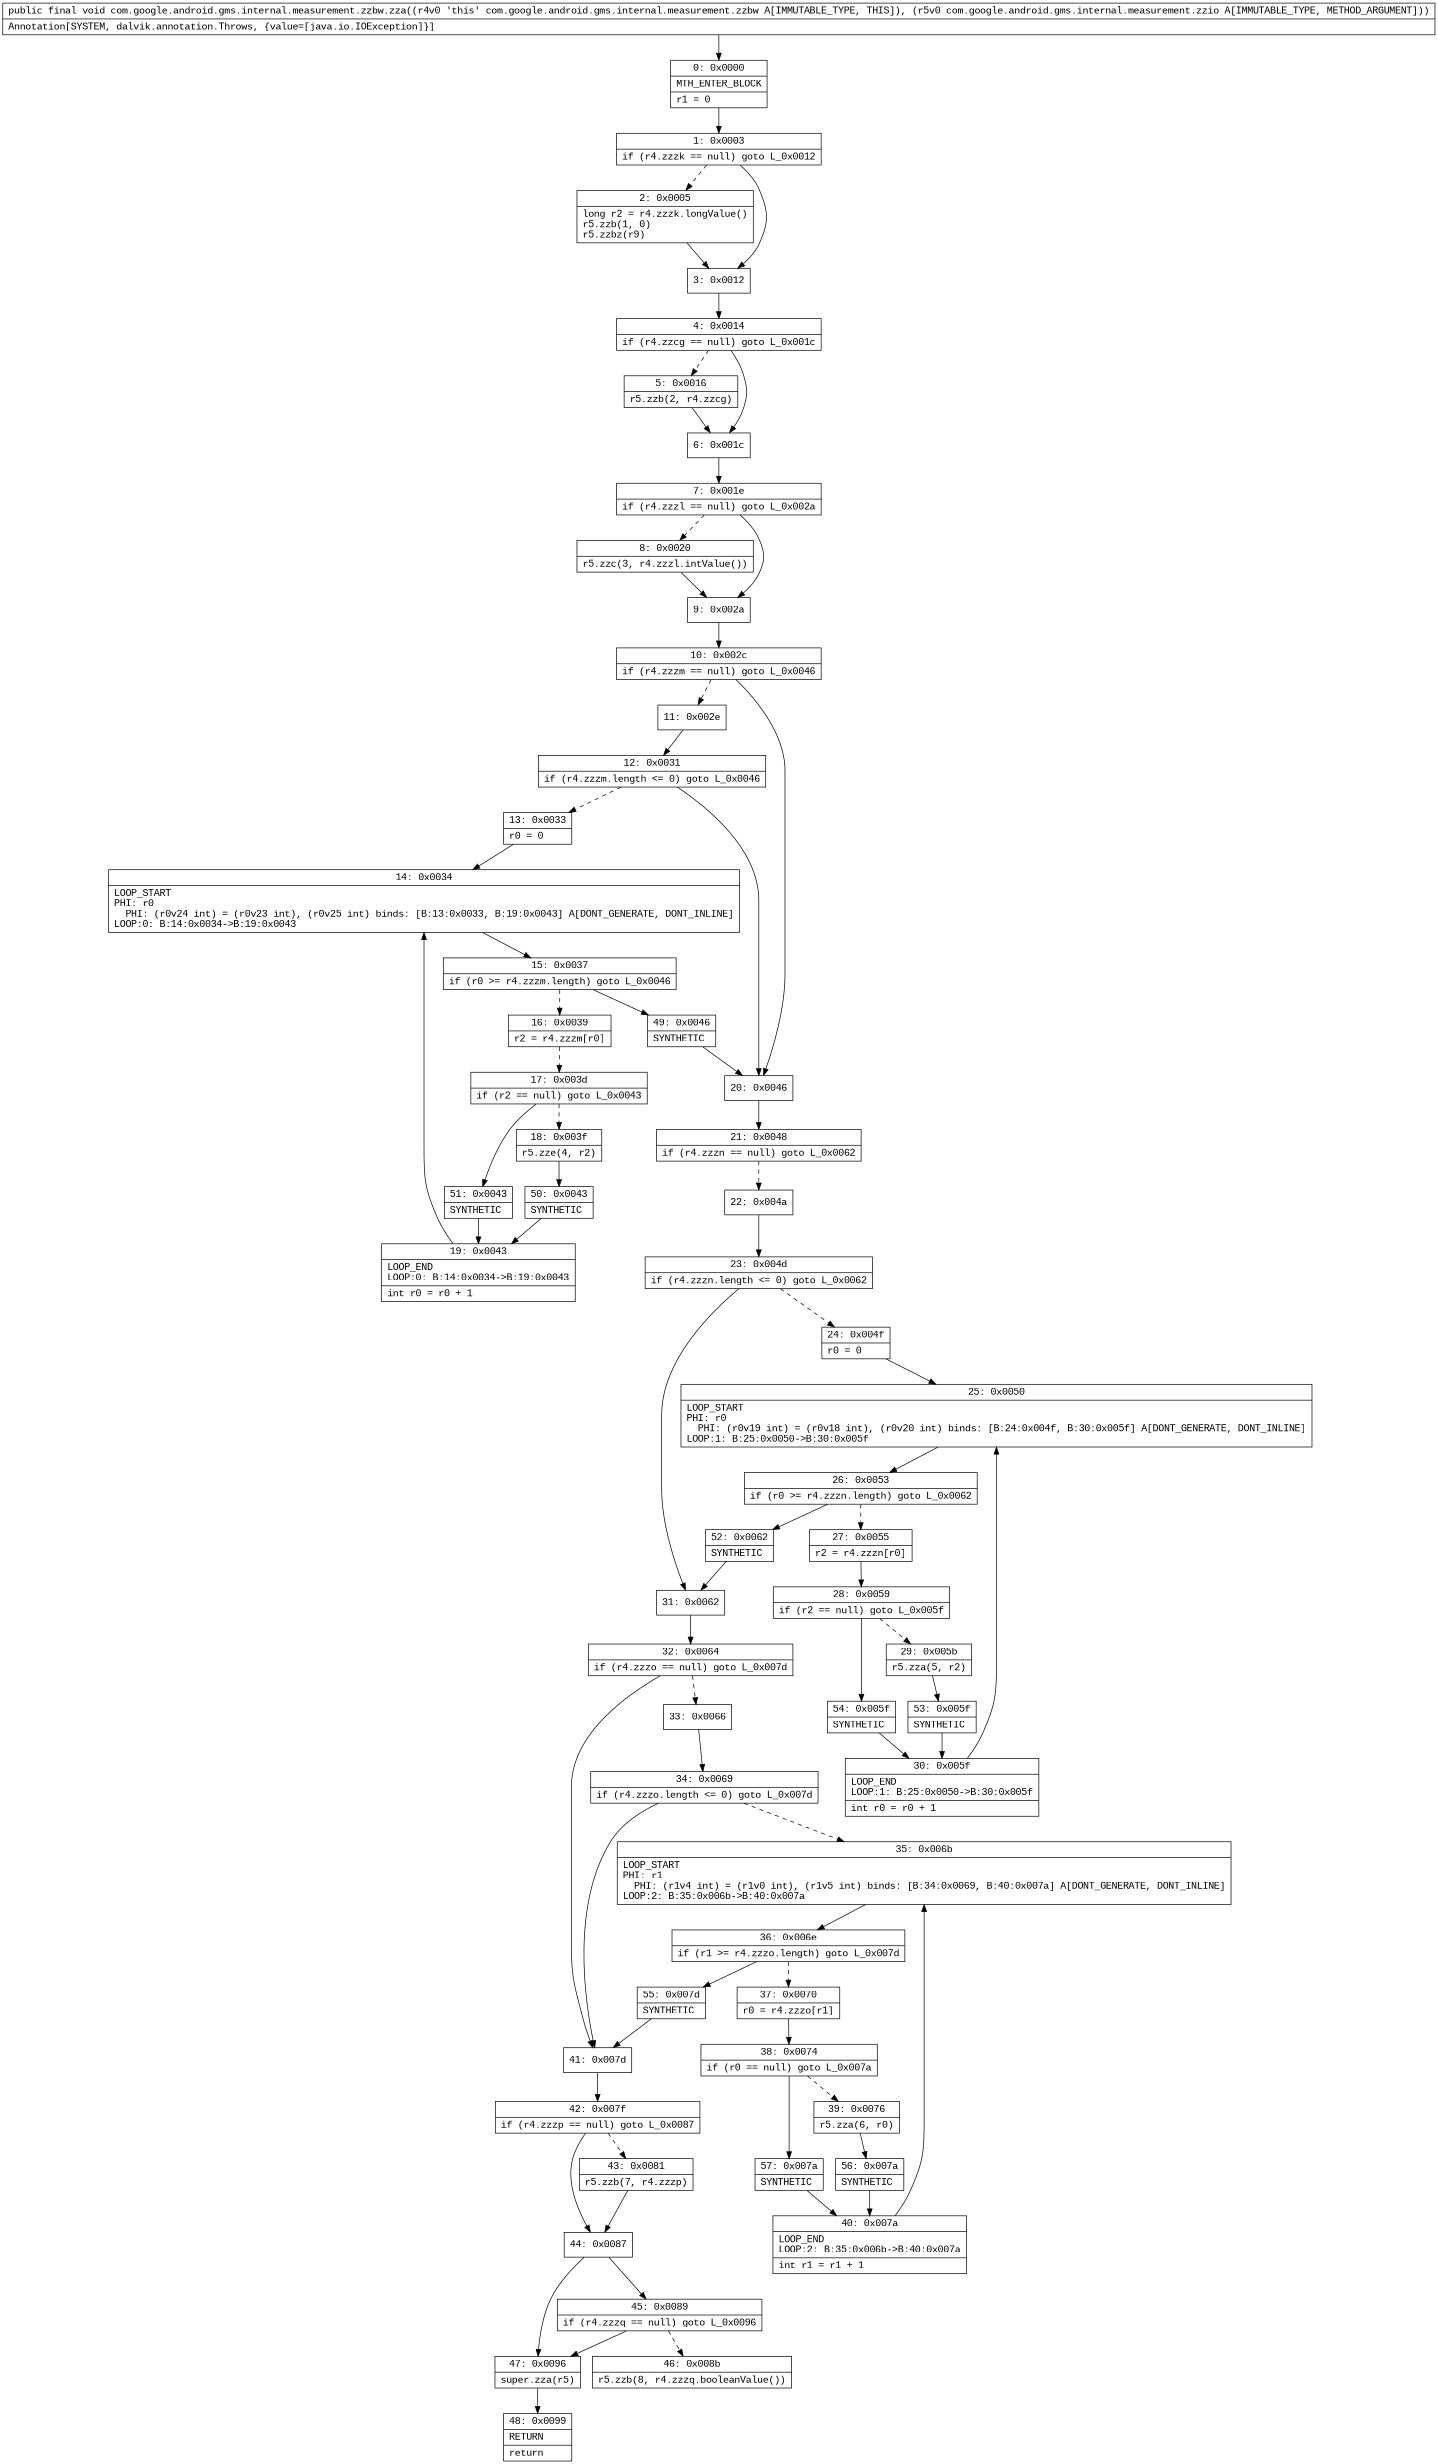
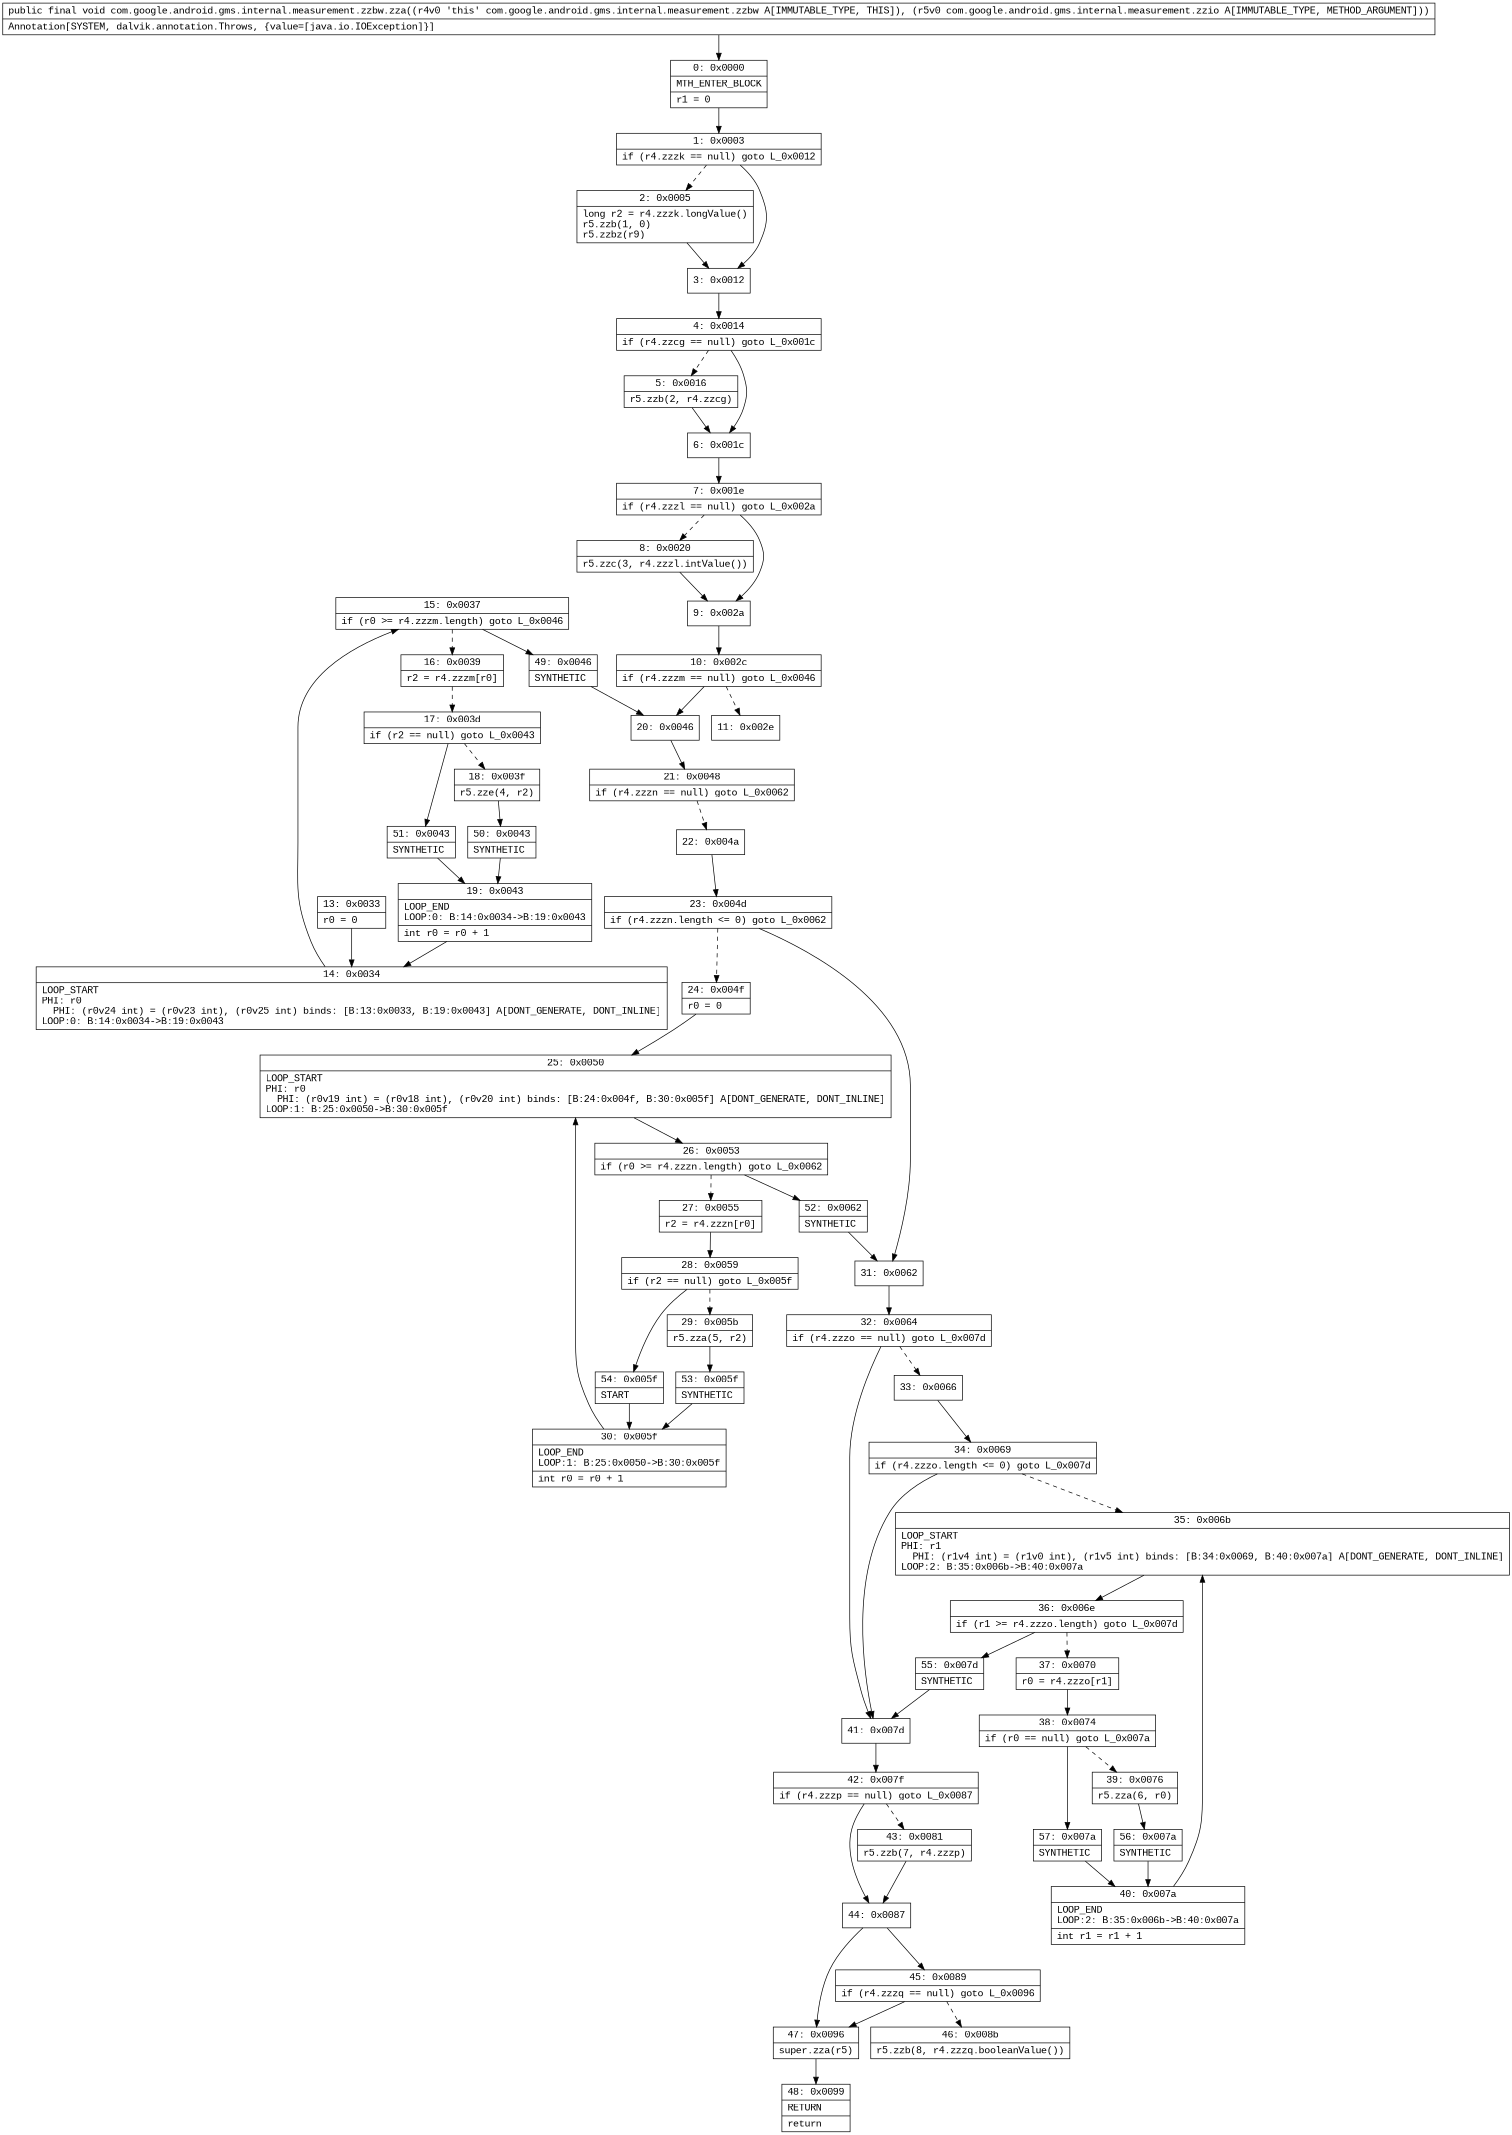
(652, 771) -> none
(859, 1725) -> (615, 1395)
